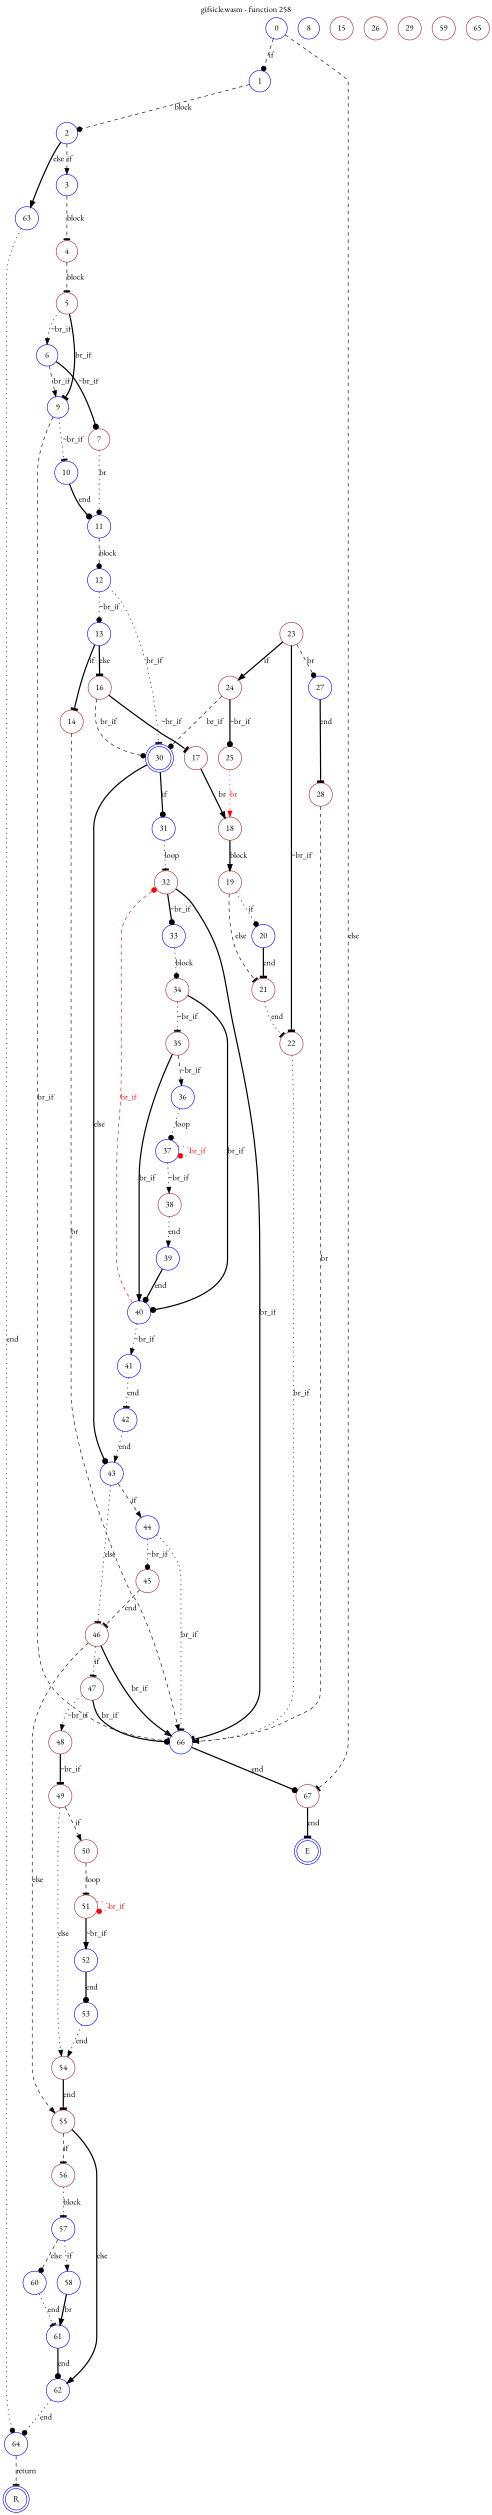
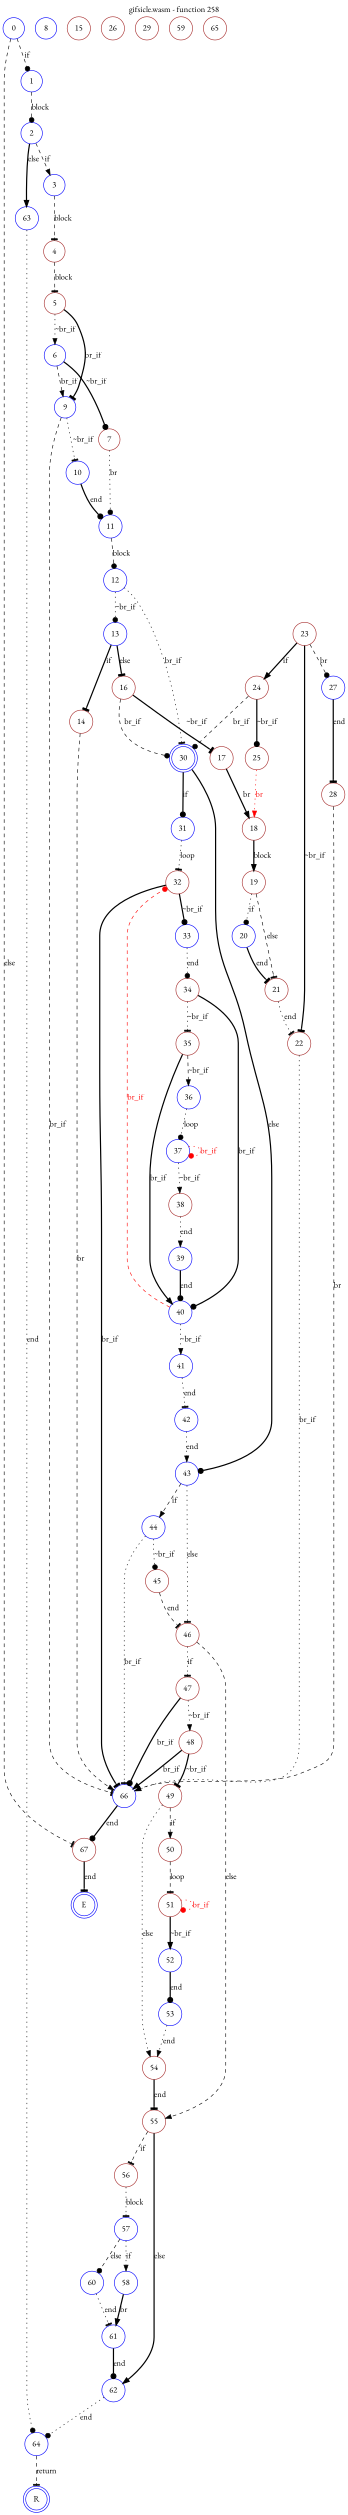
(185, 963) -> (193, 963)
(128, 1694) -> (160, 1768)
